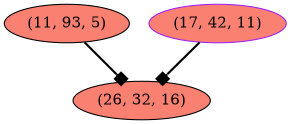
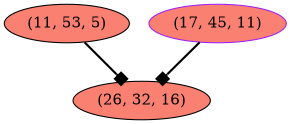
(67, 24) -> (67, 24)
(218, 24) -> (218, 24)
